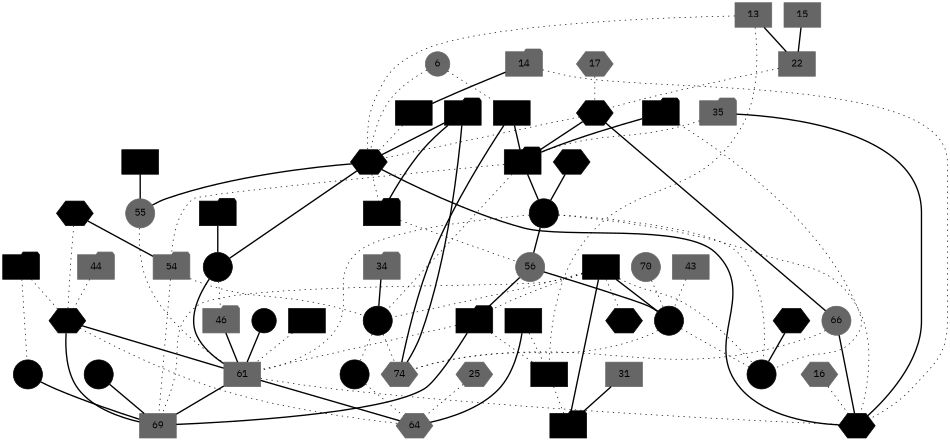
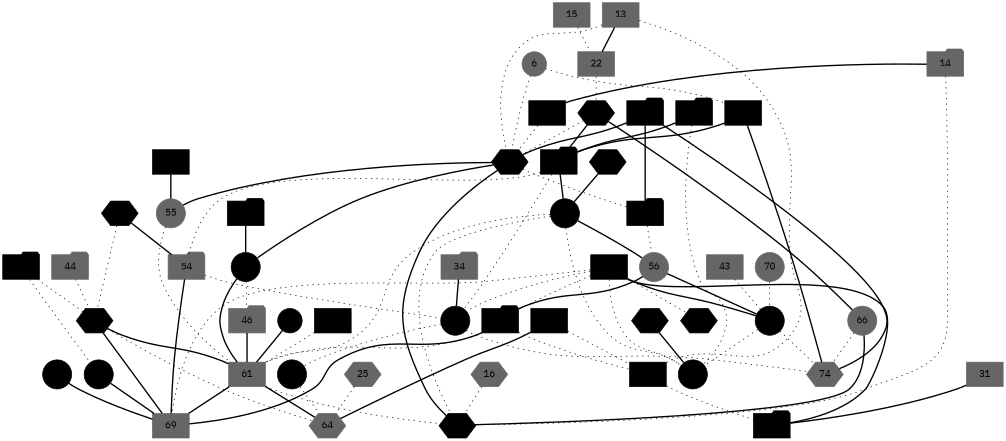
(800, 40) -> (584, 40)
(595, 64) -> none
(718, 113) -> none
(165, 343) -> (176, 343)
